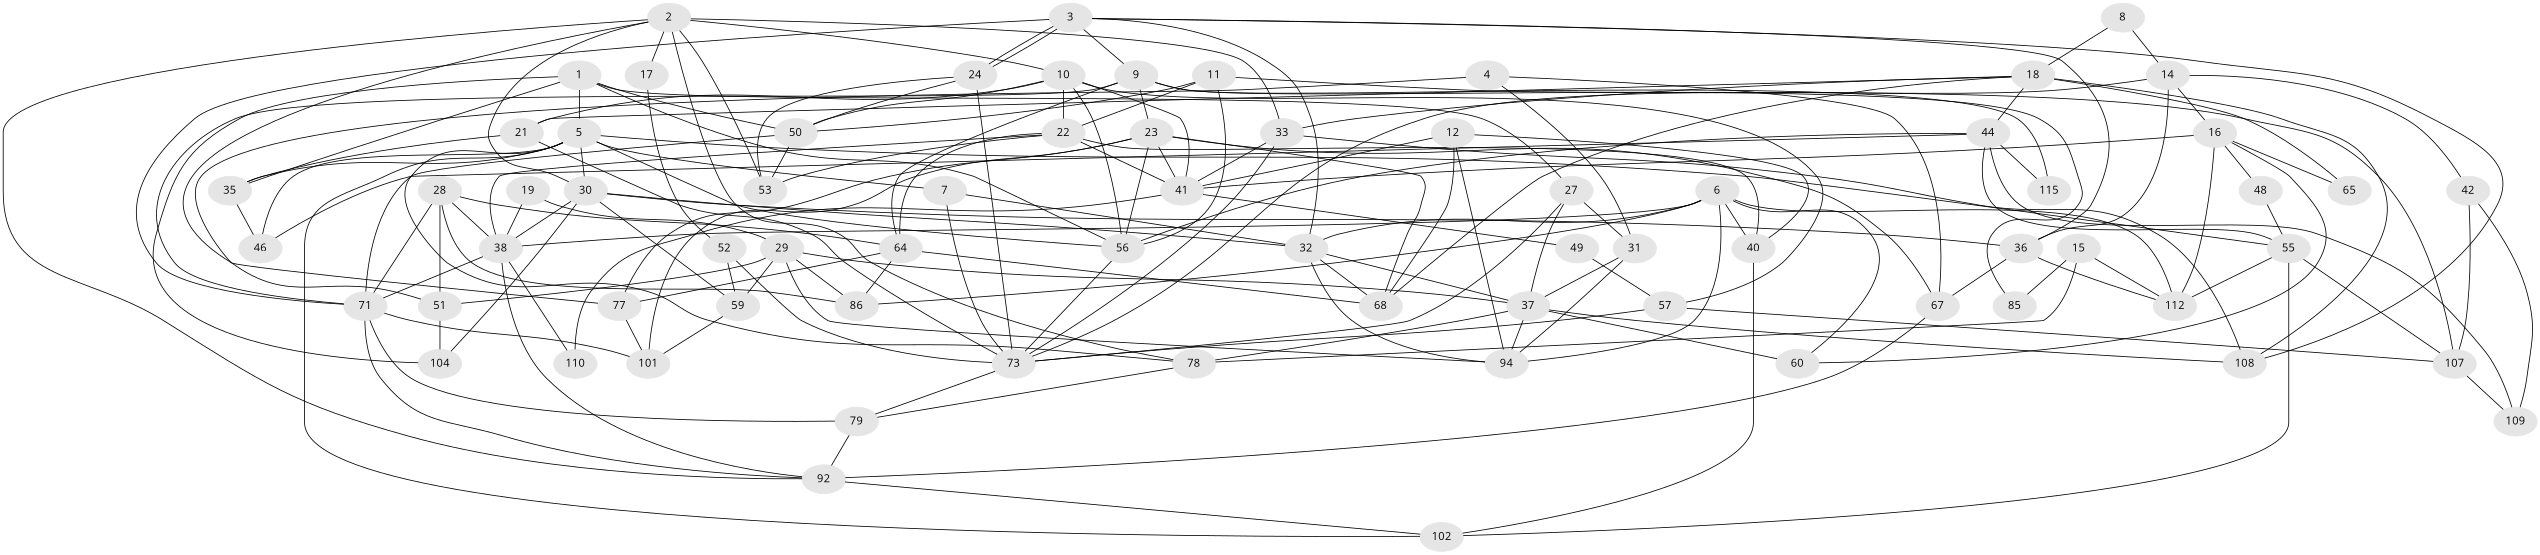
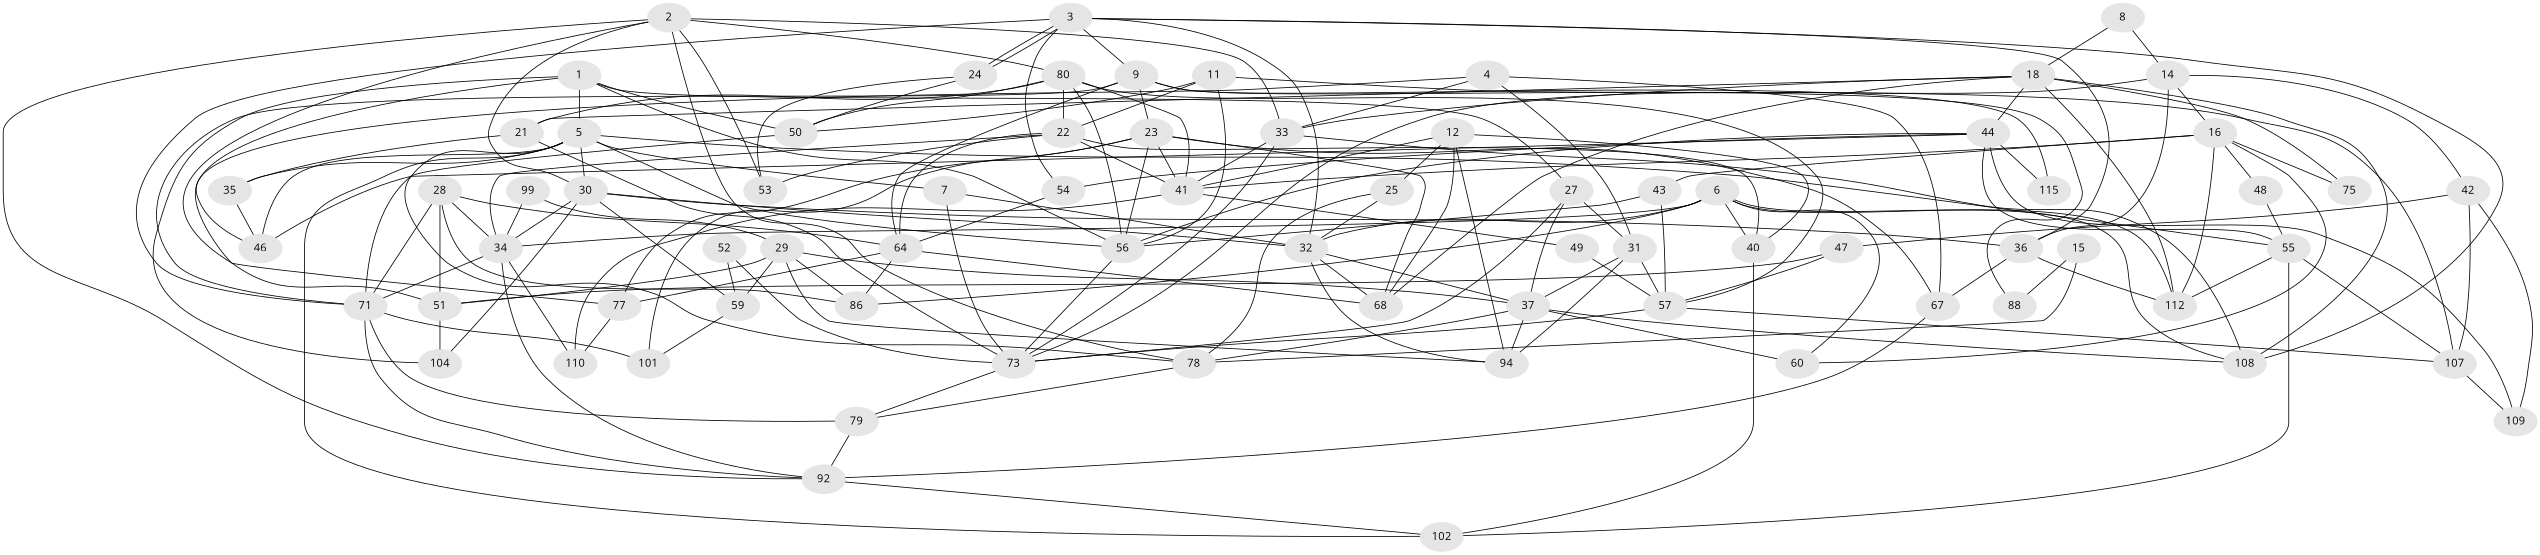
(647, 75) -> none
(1063, 75) -> (1063, 75)
none -> (1360, 111)
(404, 132) -> (331, 117)
(781, 161) -> none
(528, 191) -> (528, 191)
none -> (1063, 191)
none -> (1392, 191)
none -> (1660, 191)
(2350, 191) -> (2350, 191)
(991, 194) -> none
(501, 248) -> (501, 248)
none -> (1842, 248)
(2127, 277) -> (2125, 180)
none -> (1651, 279)
(2015, 306) -> (2015, 306)
(1679, 330) -> (2109, 235)
(634, 335) -> (597, 335)
